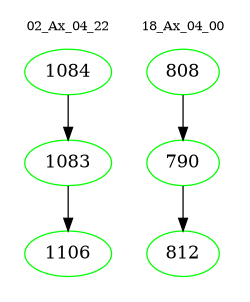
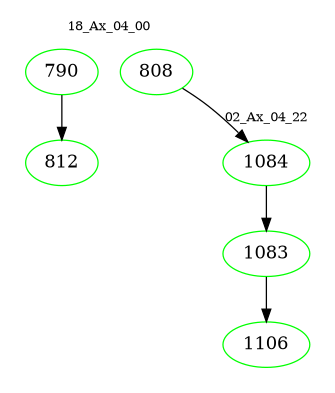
(183, 111) -> (221, 117)
